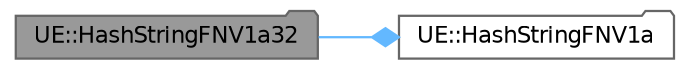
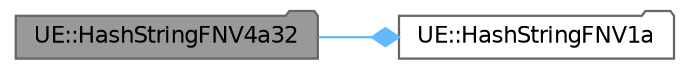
(167, 37) -> (167, 37)
